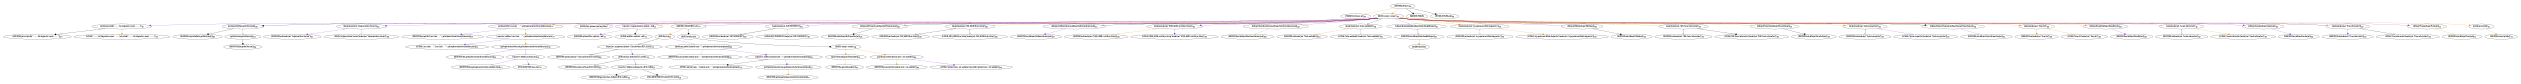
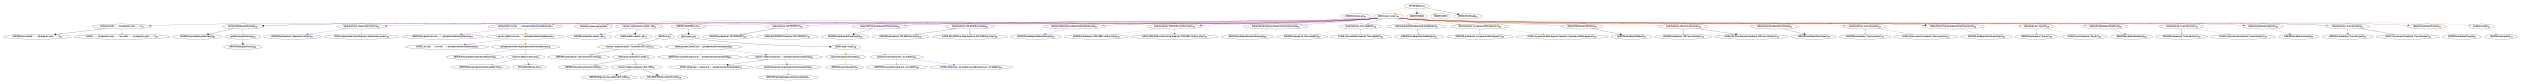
(1419, 41) -> (1428, 11)
